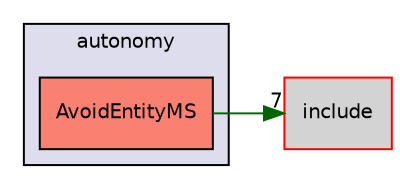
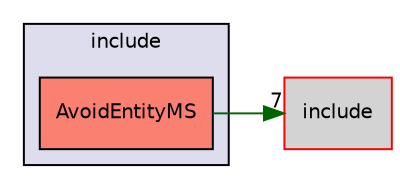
(126, 43) -> (126, 43)
